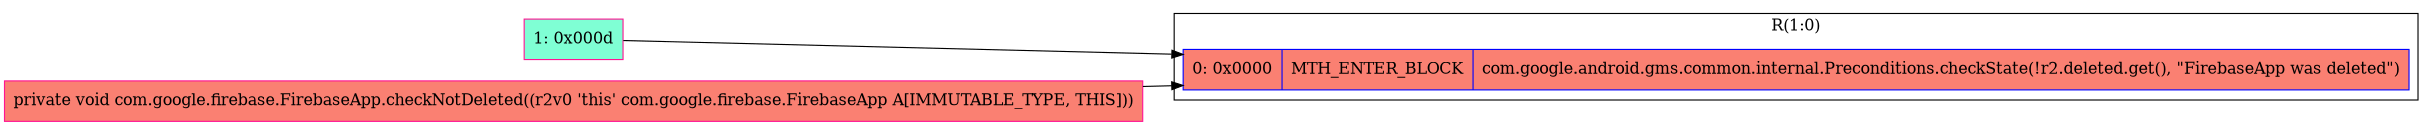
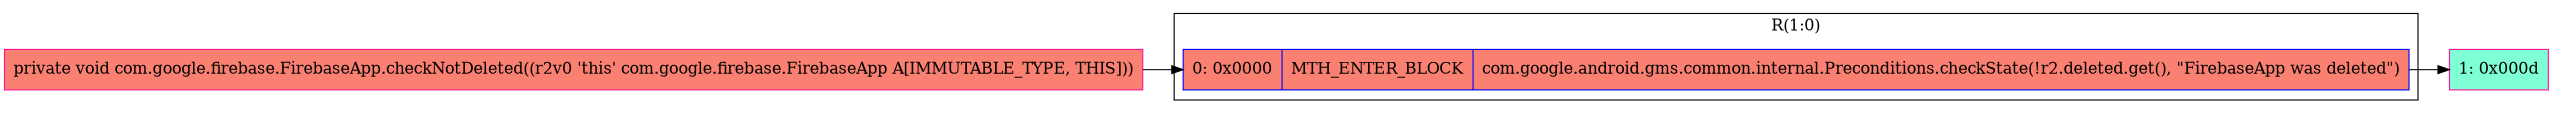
(897, 47) -> (2425, 70)
